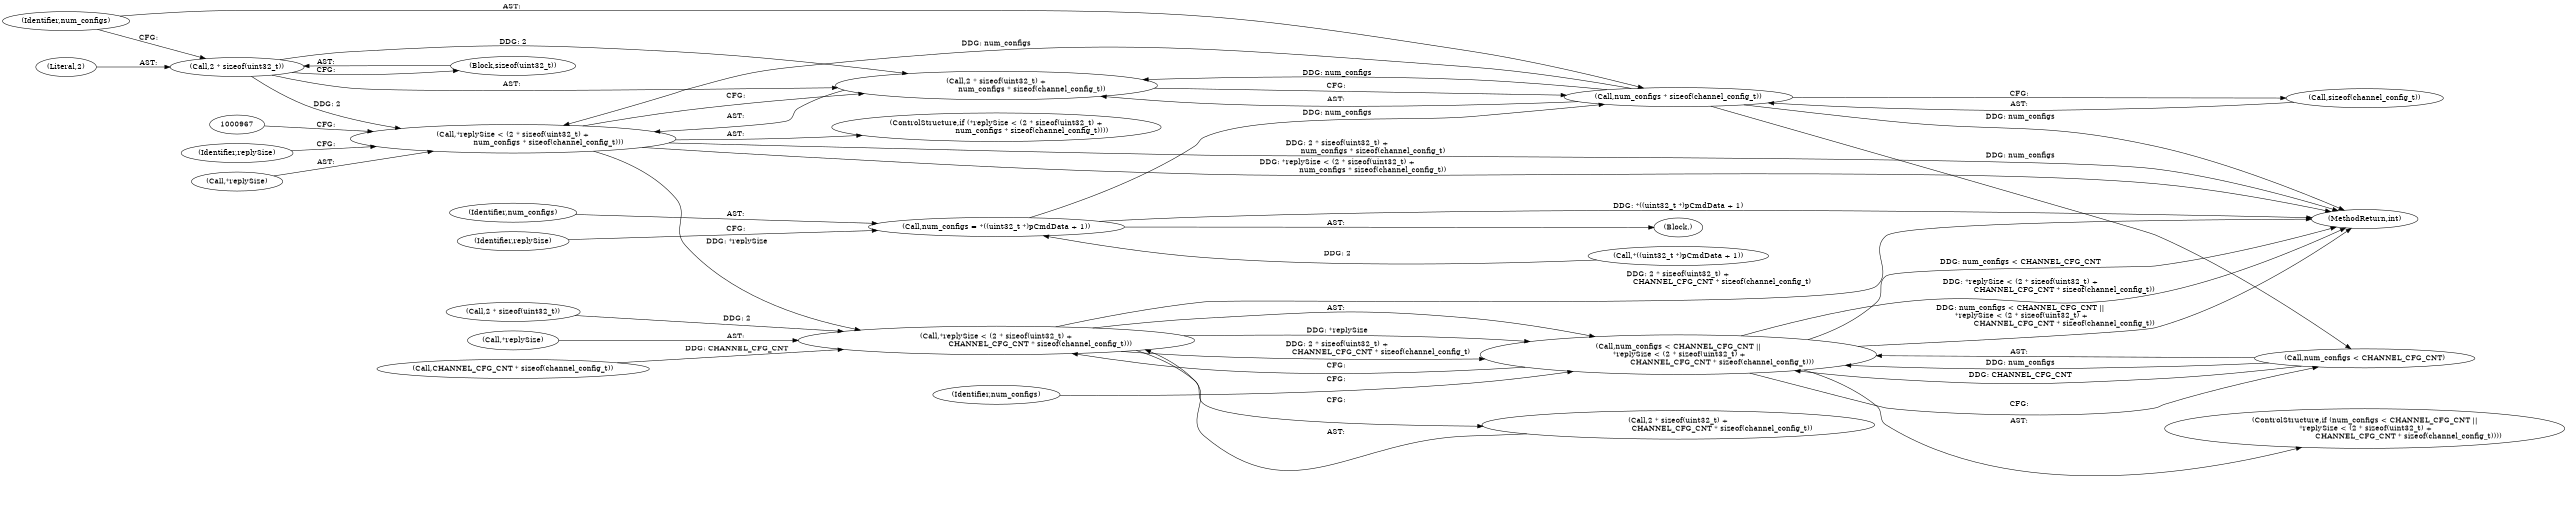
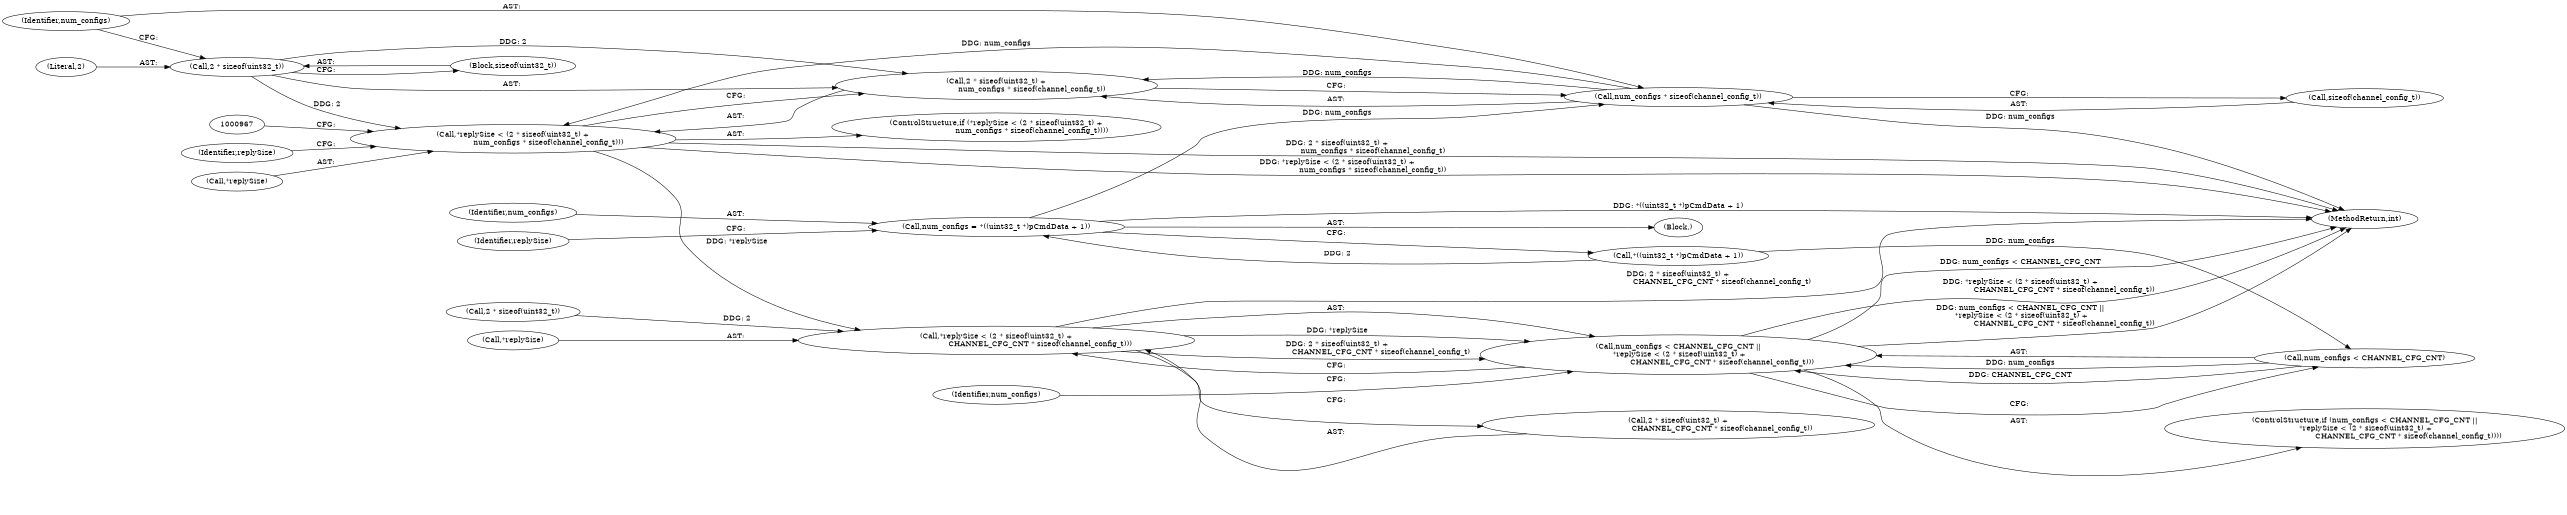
(2040, 201) -> (2063, 247)
none -> (1345, 243)
(513, 369) -> none
